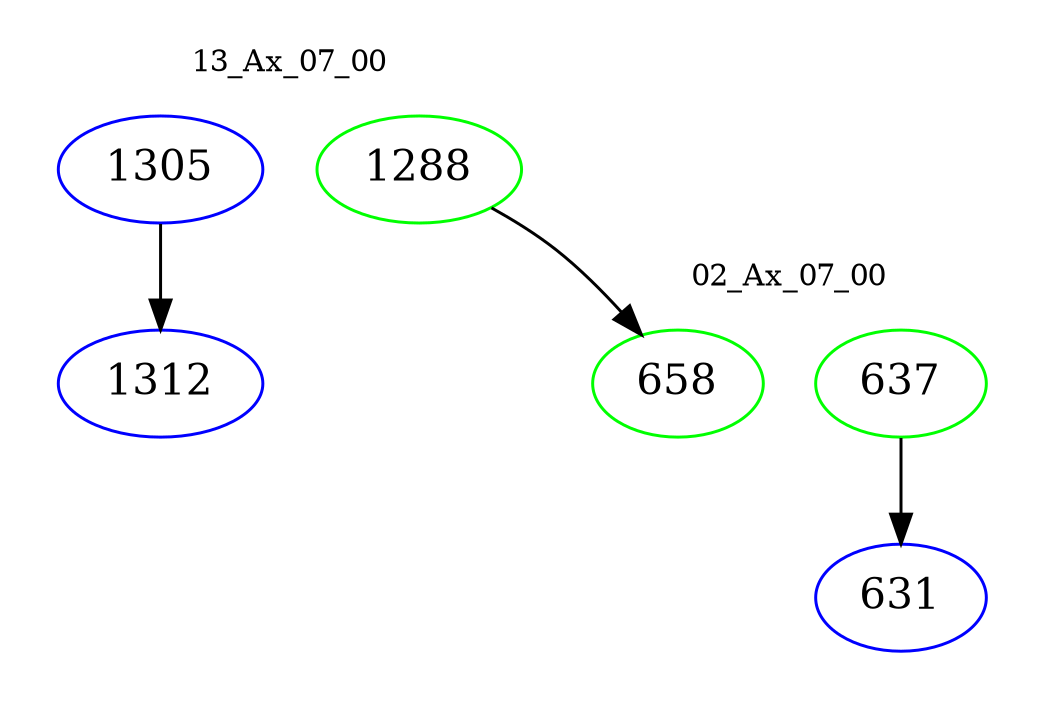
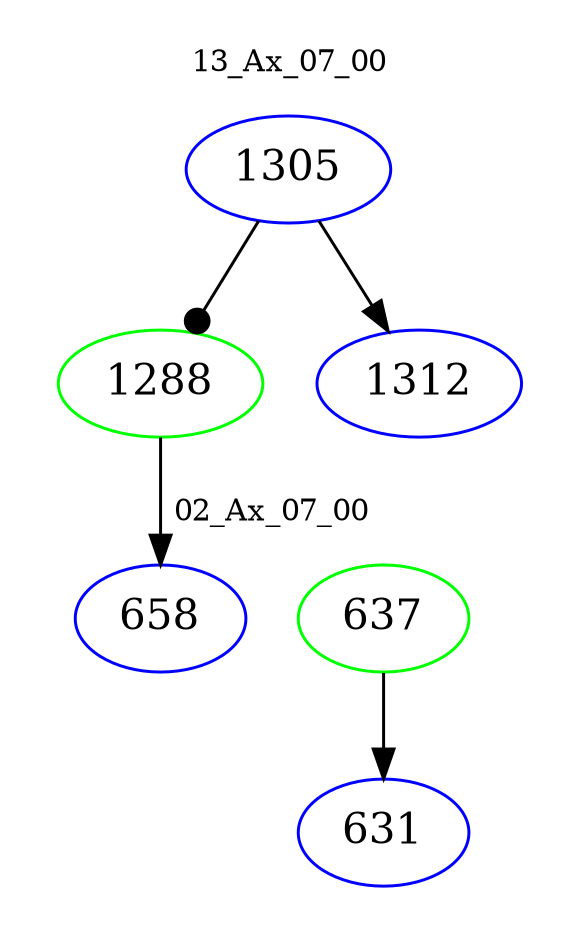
none -> (231, 266)
(678, 384) -> (161, 619)
